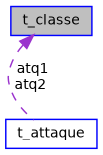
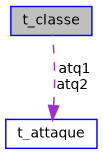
(9, 85) -> (55, 70)
